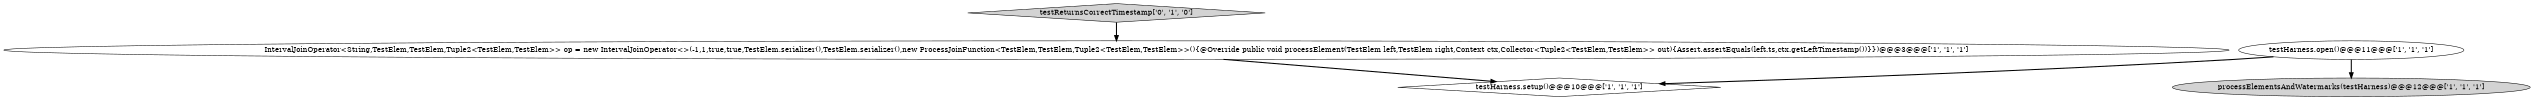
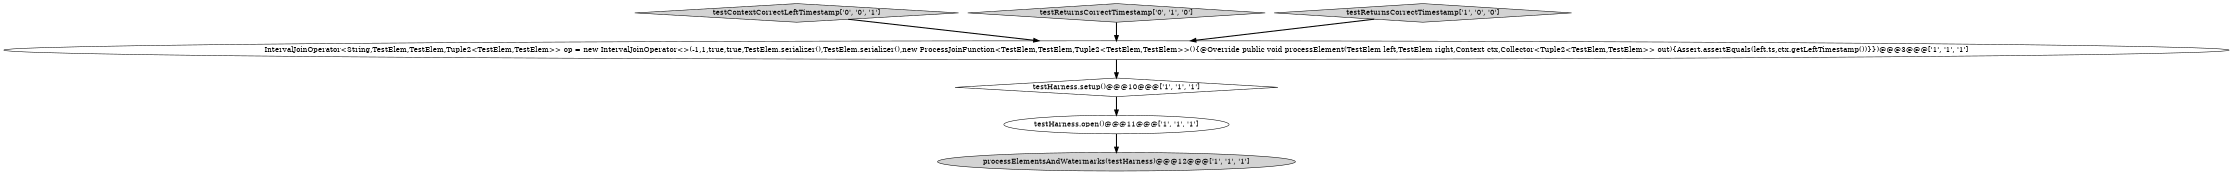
none -> (797, 13)
none -> (1423, 13)
(1969, 72) -> (1116, 103)
